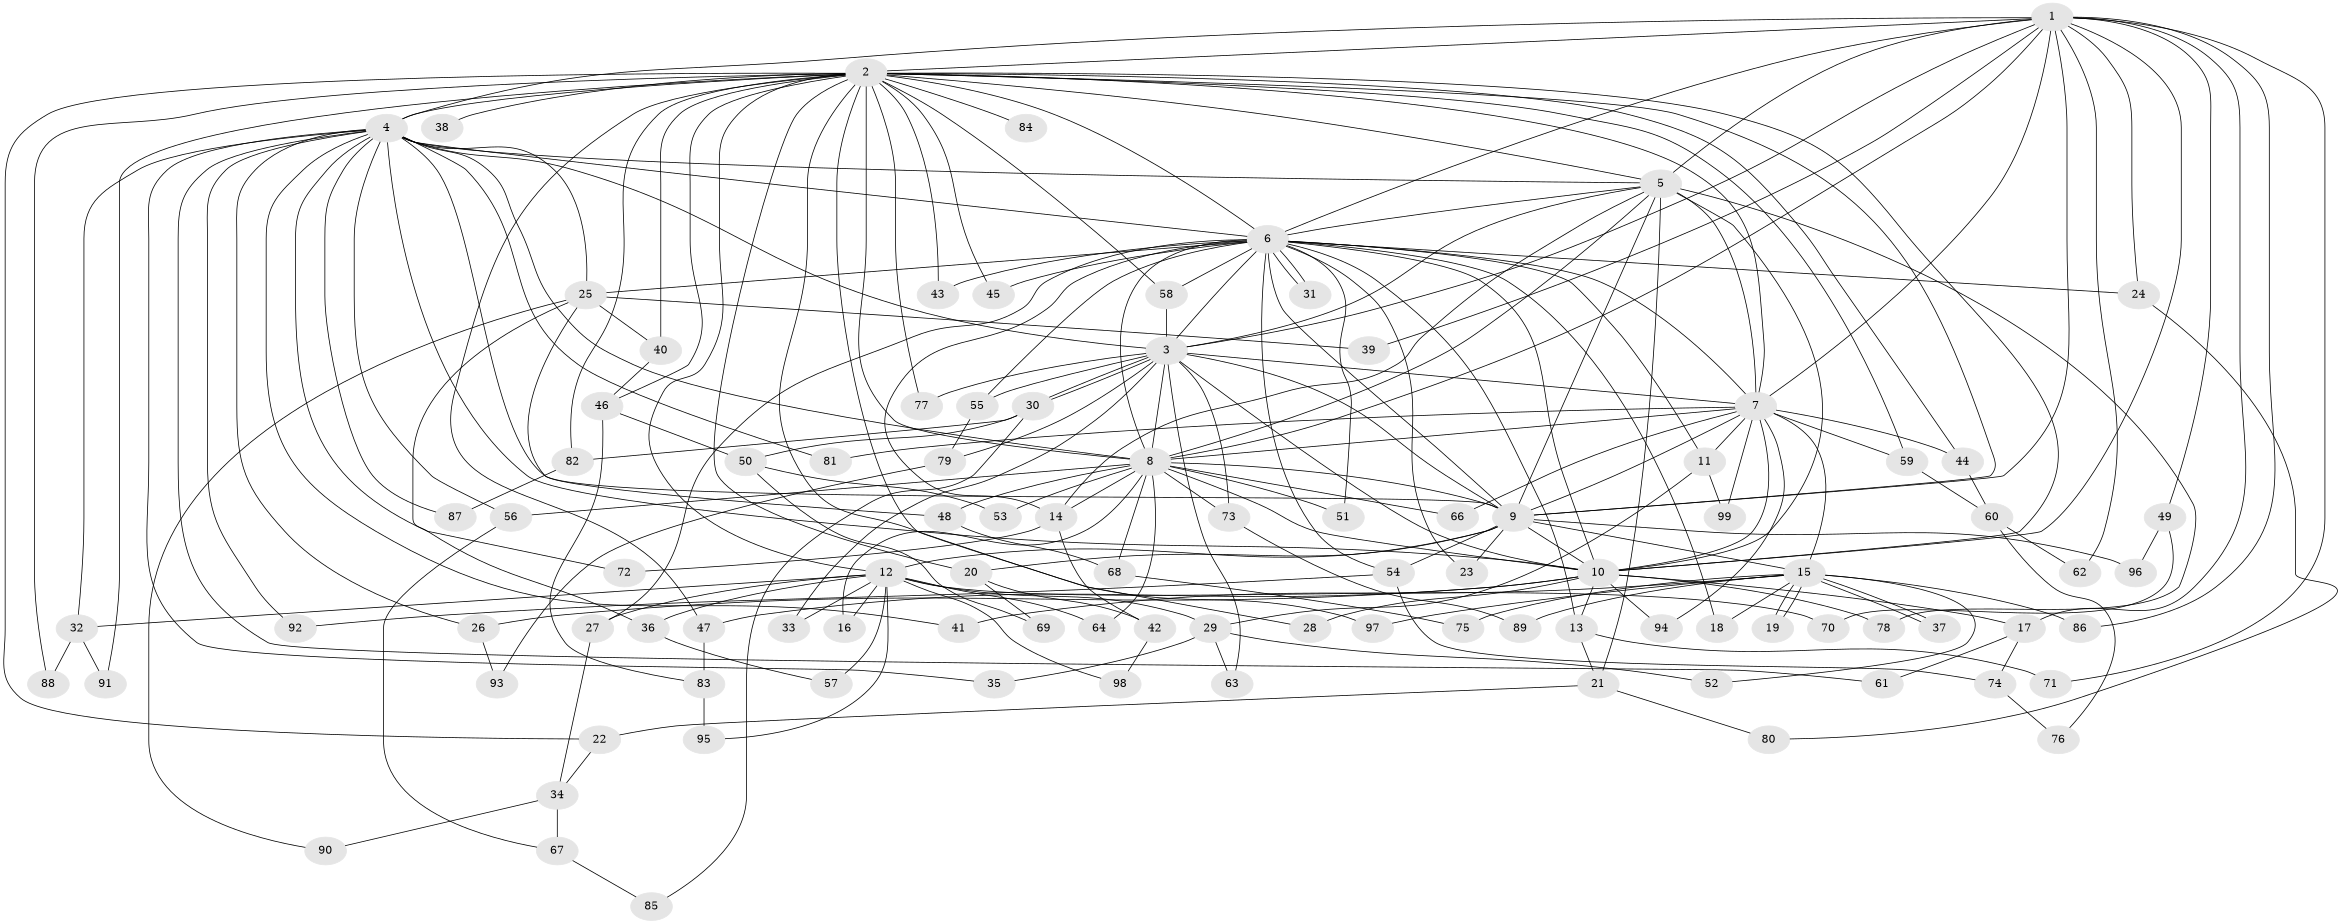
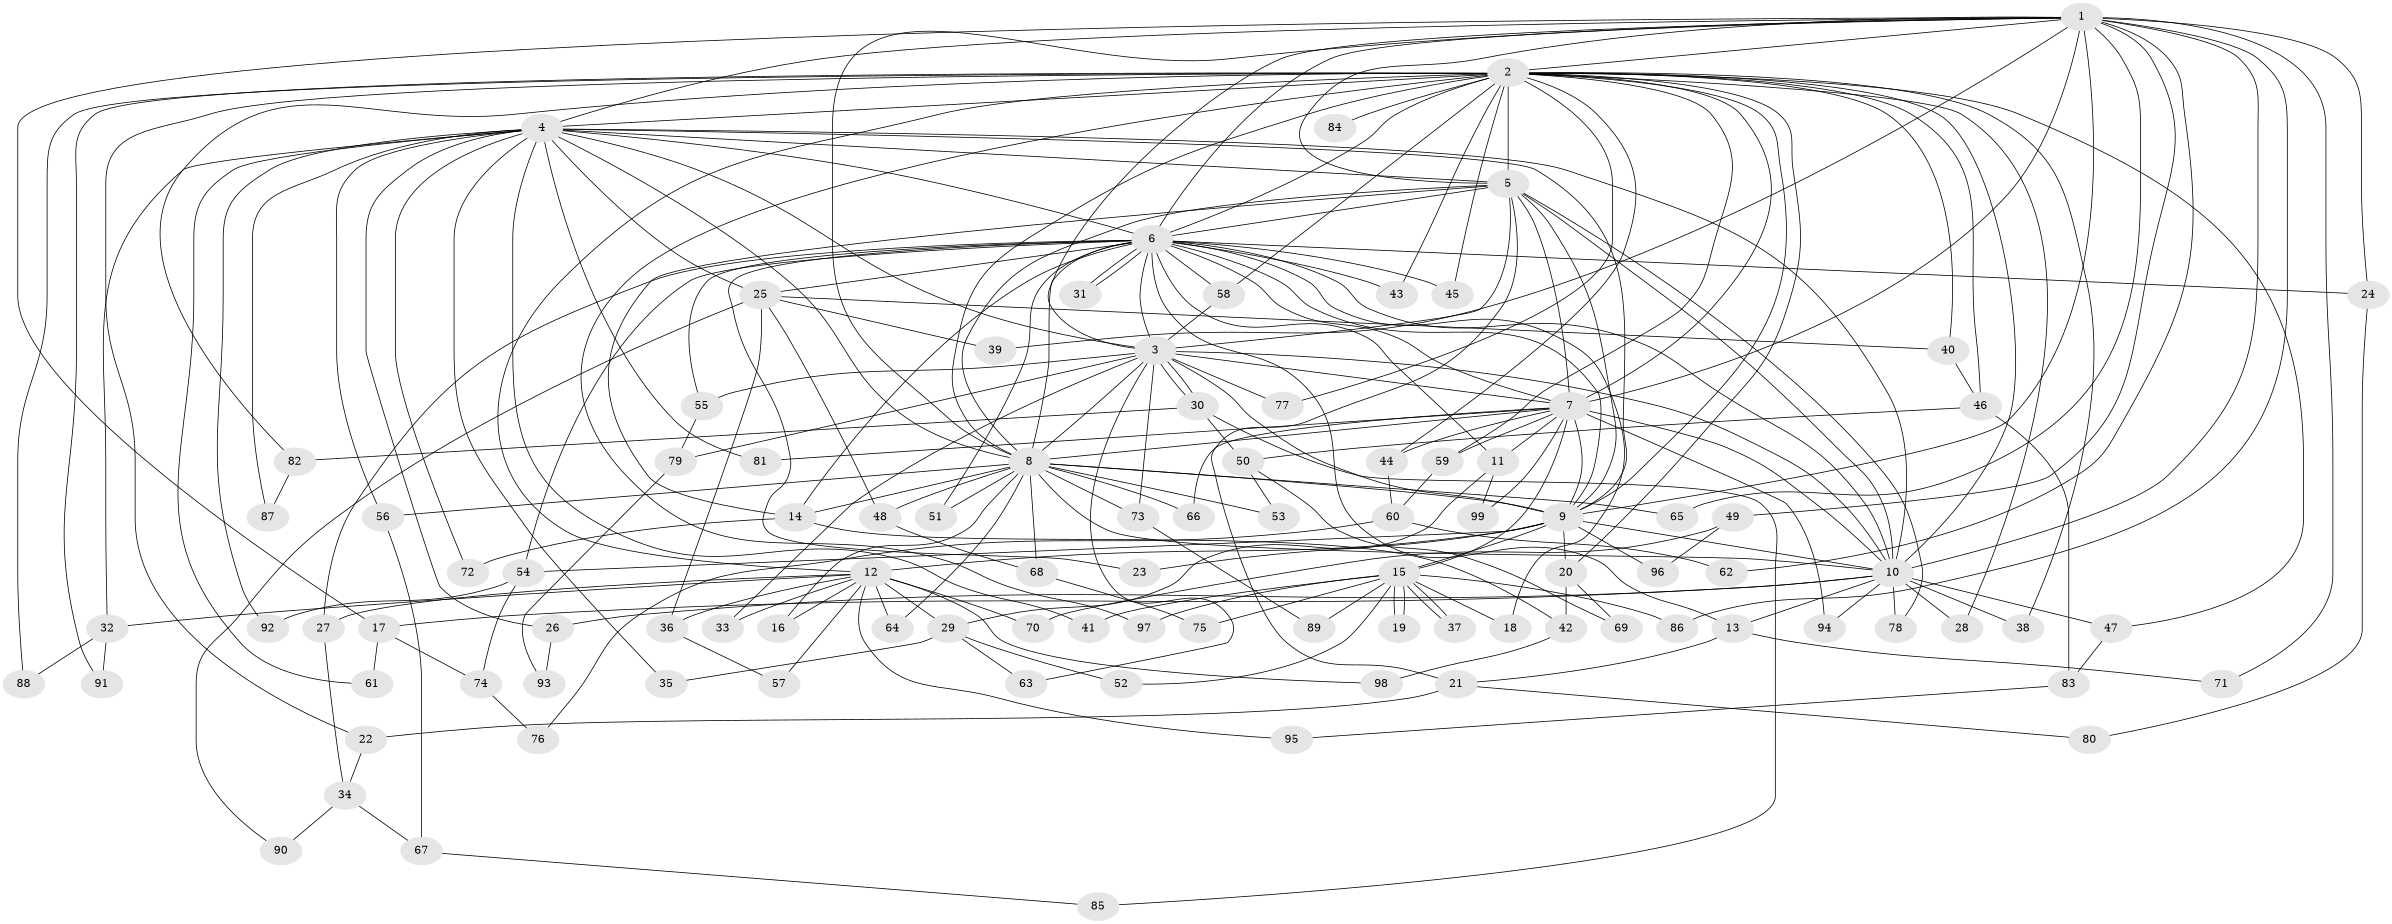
none -> (1677, 517)
none -> (1958, 601)
